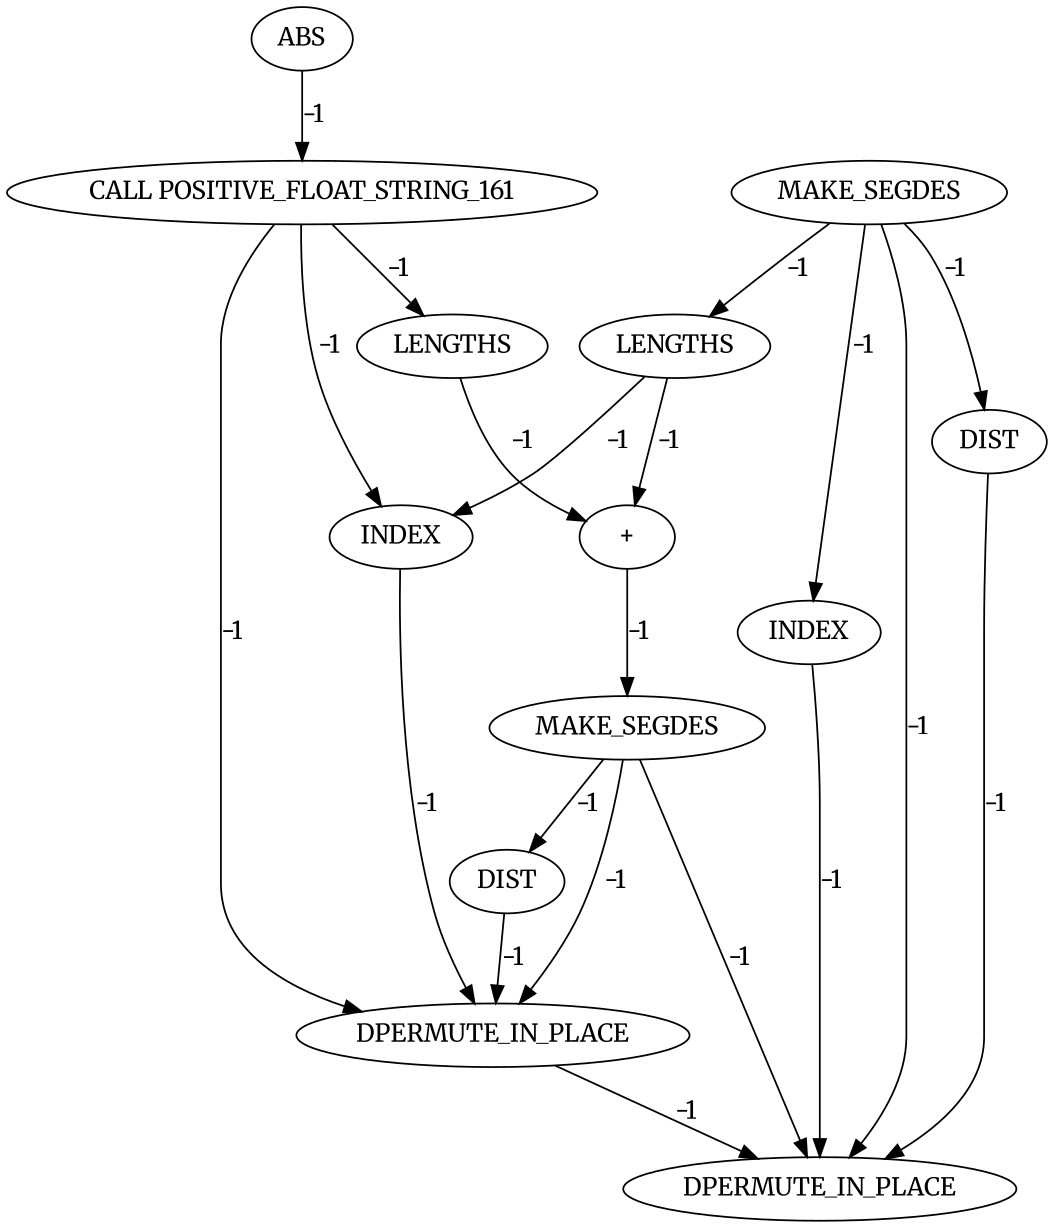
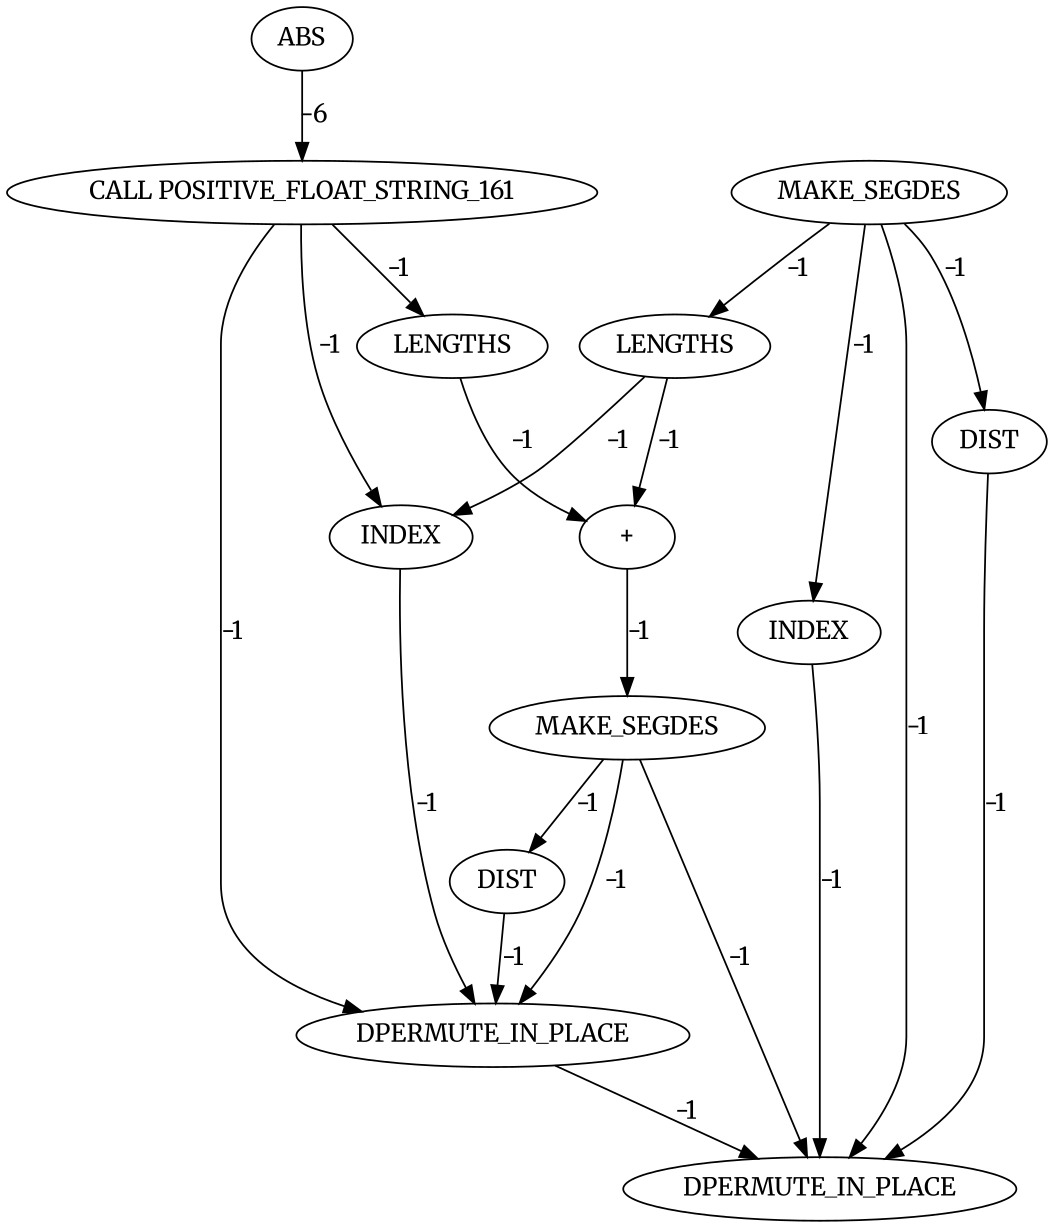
(314, 116) -> (314, 116)
